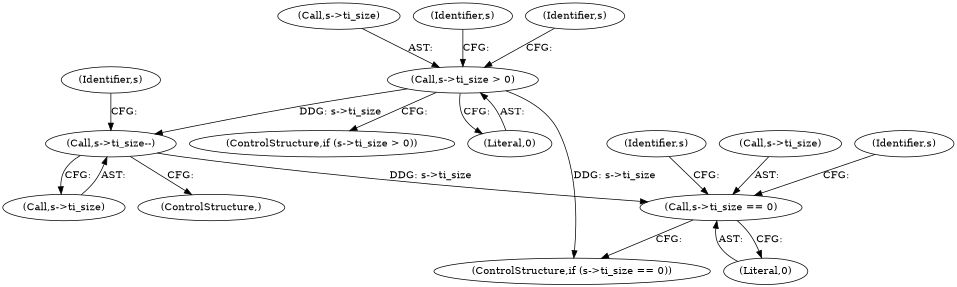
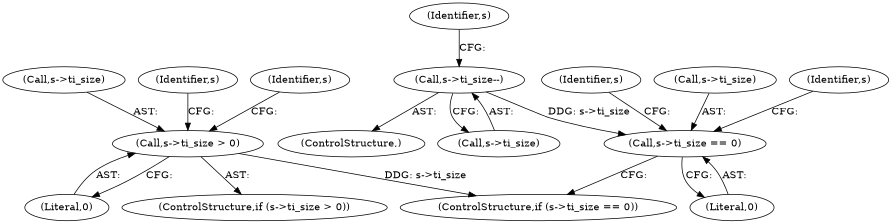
(285, 109) -> none
(416, 112) -> (239, 176)
(182, 176) -> (426, 112)
